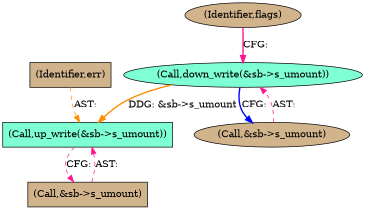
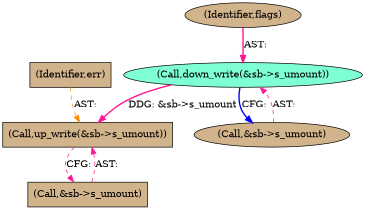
(257, 45) -> (257, 45)
(135, 97) -> (135, 97)
(88, 135) -> (88, 135)
